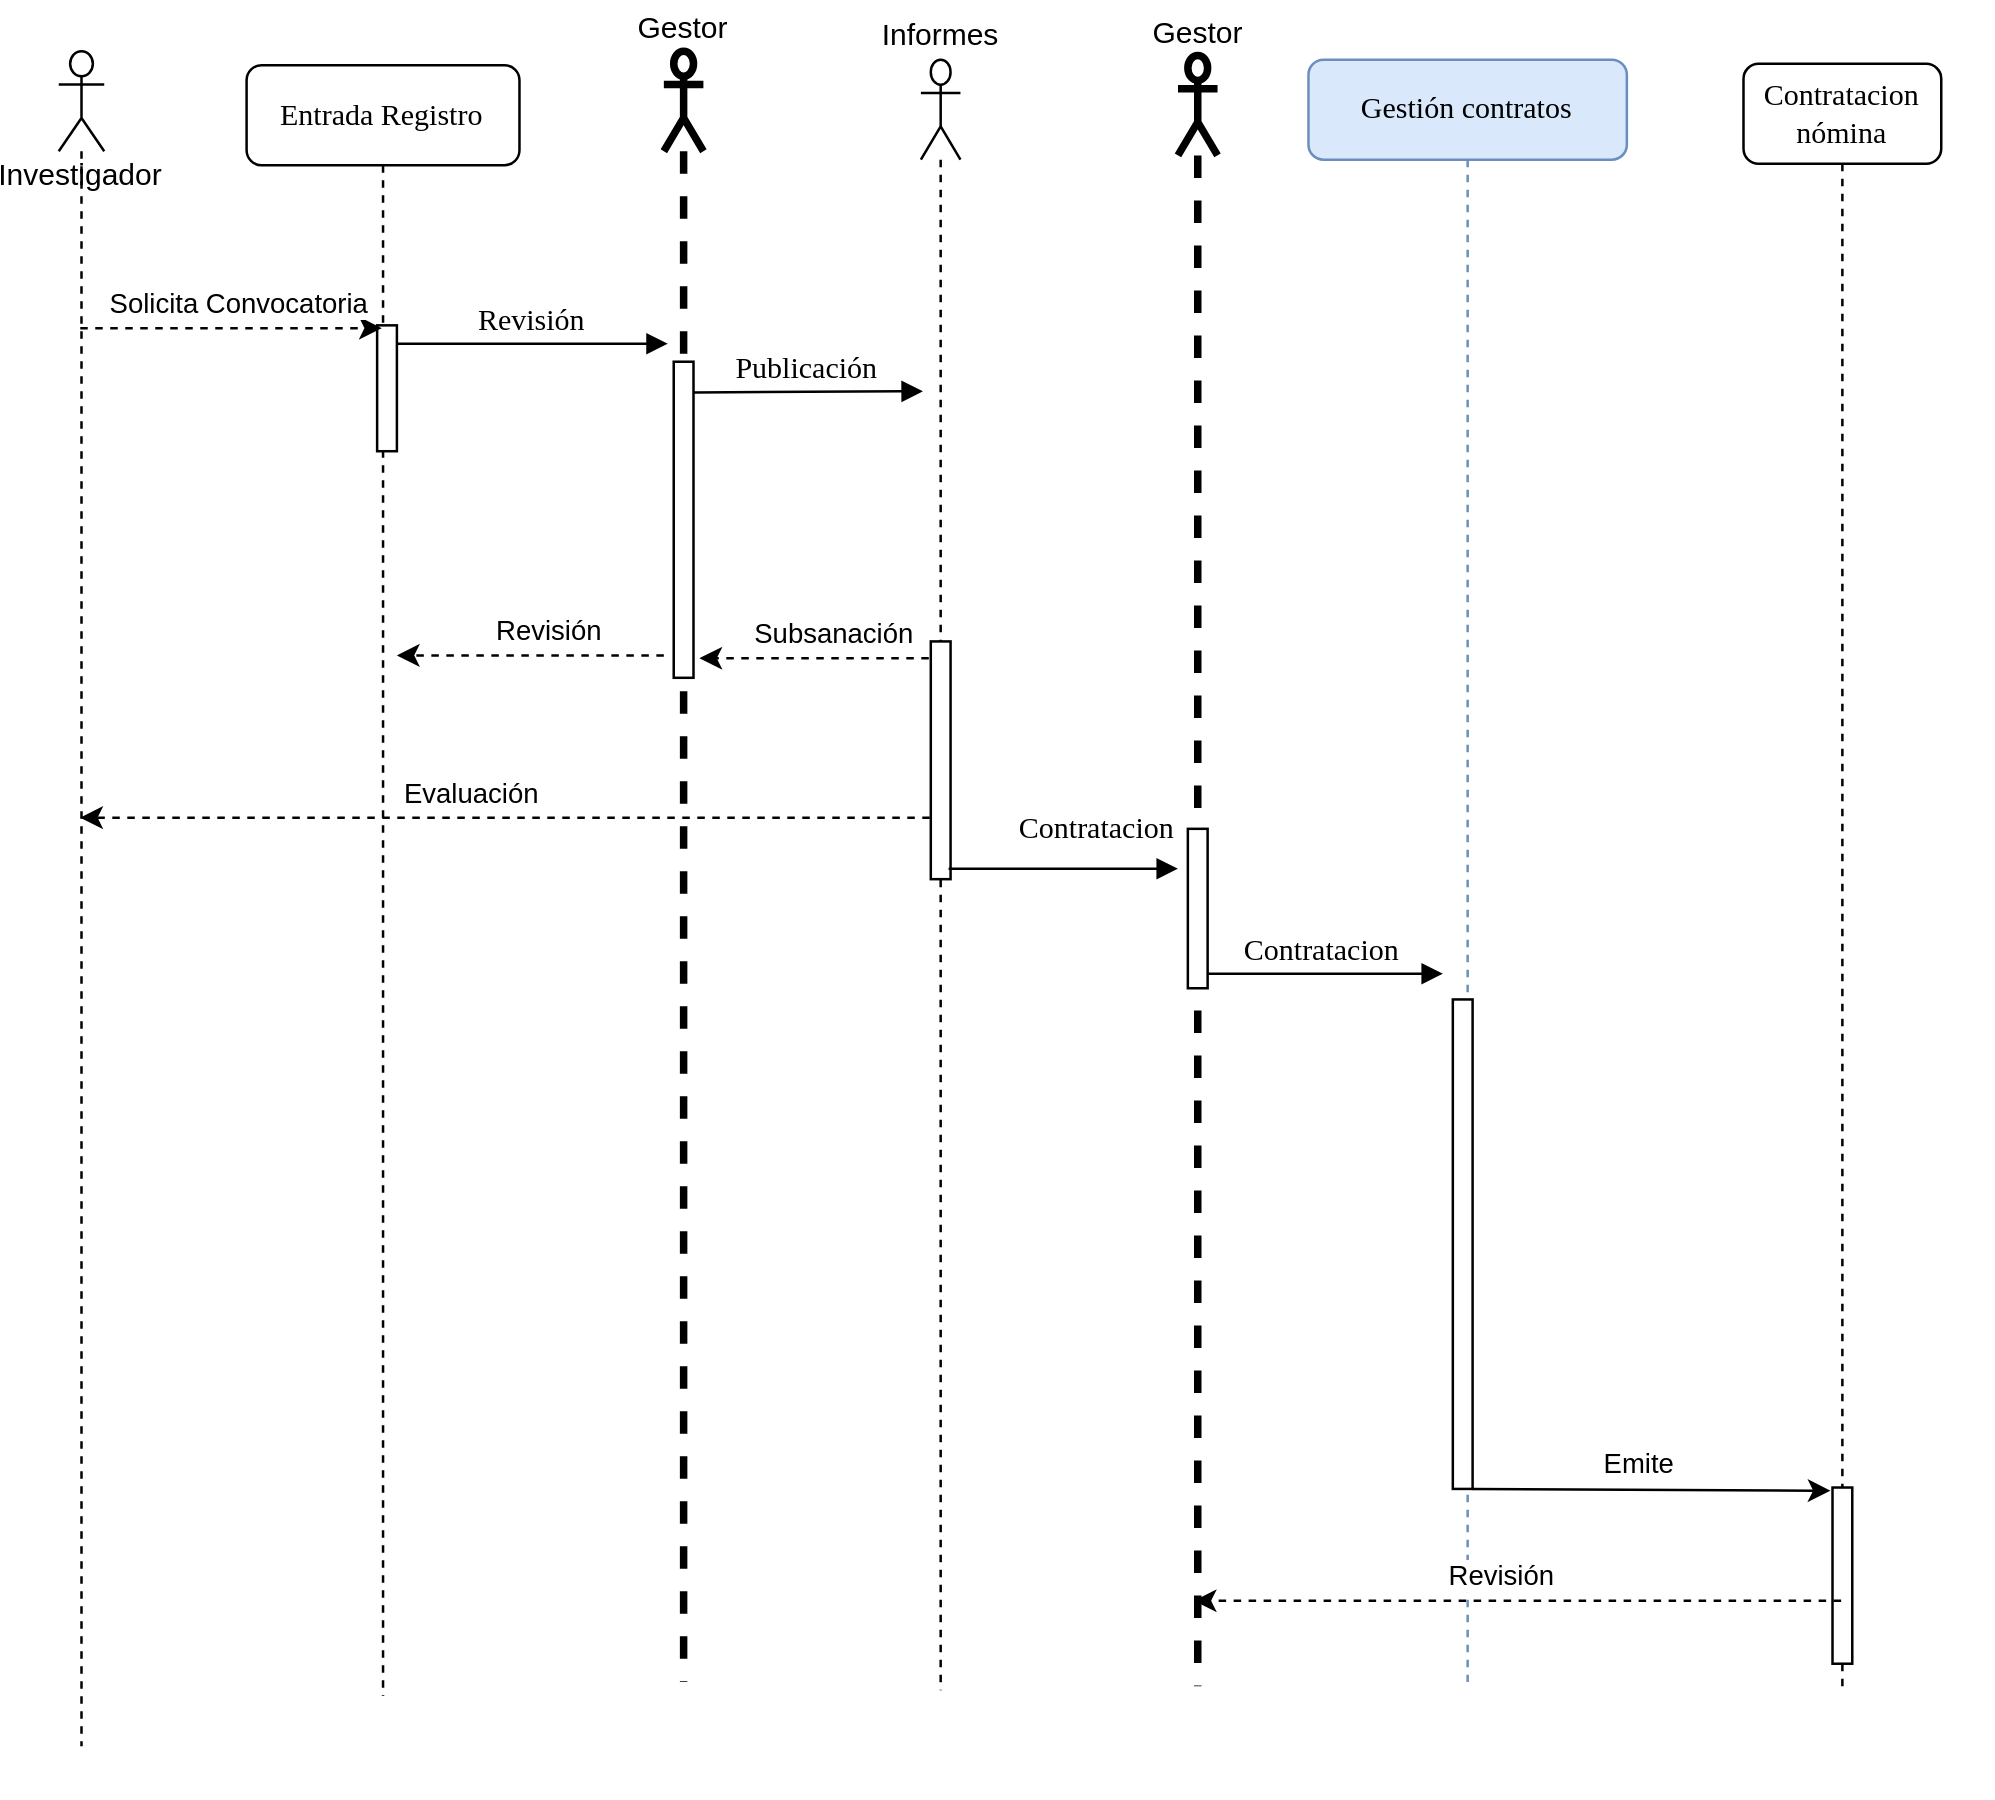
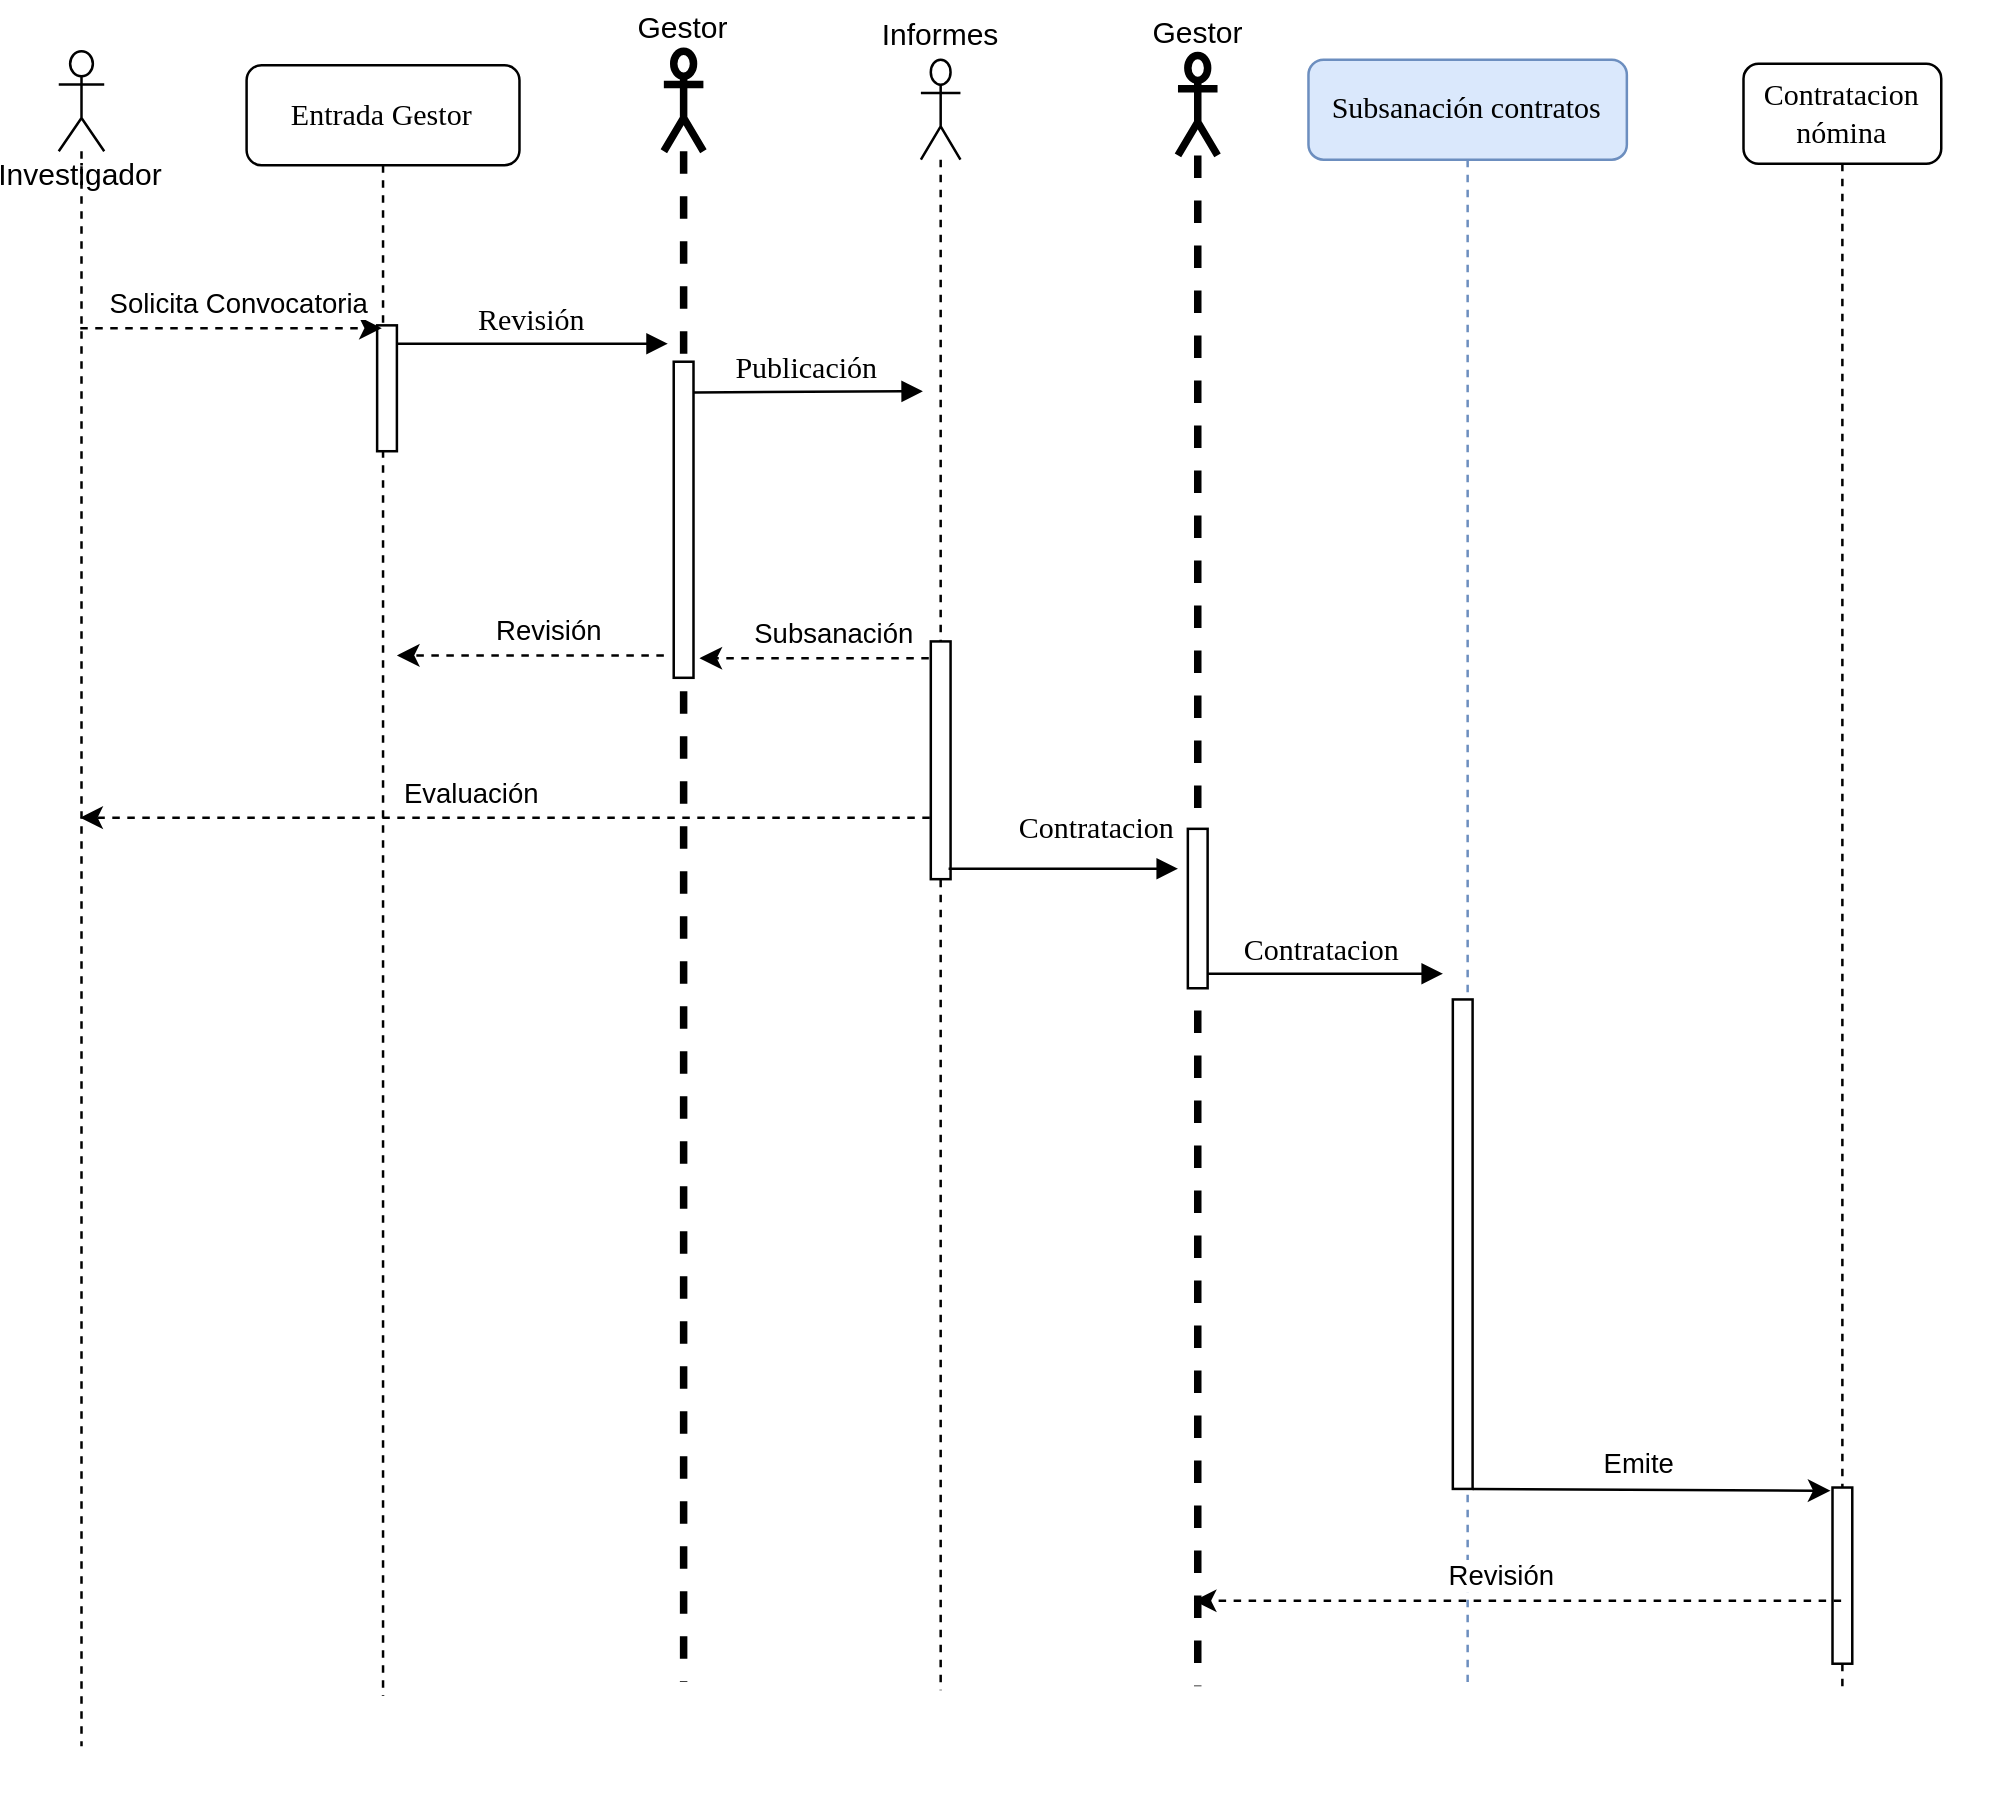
(1468, 109) -> (1468, 109)
(383, 116) -> (383, 116)
